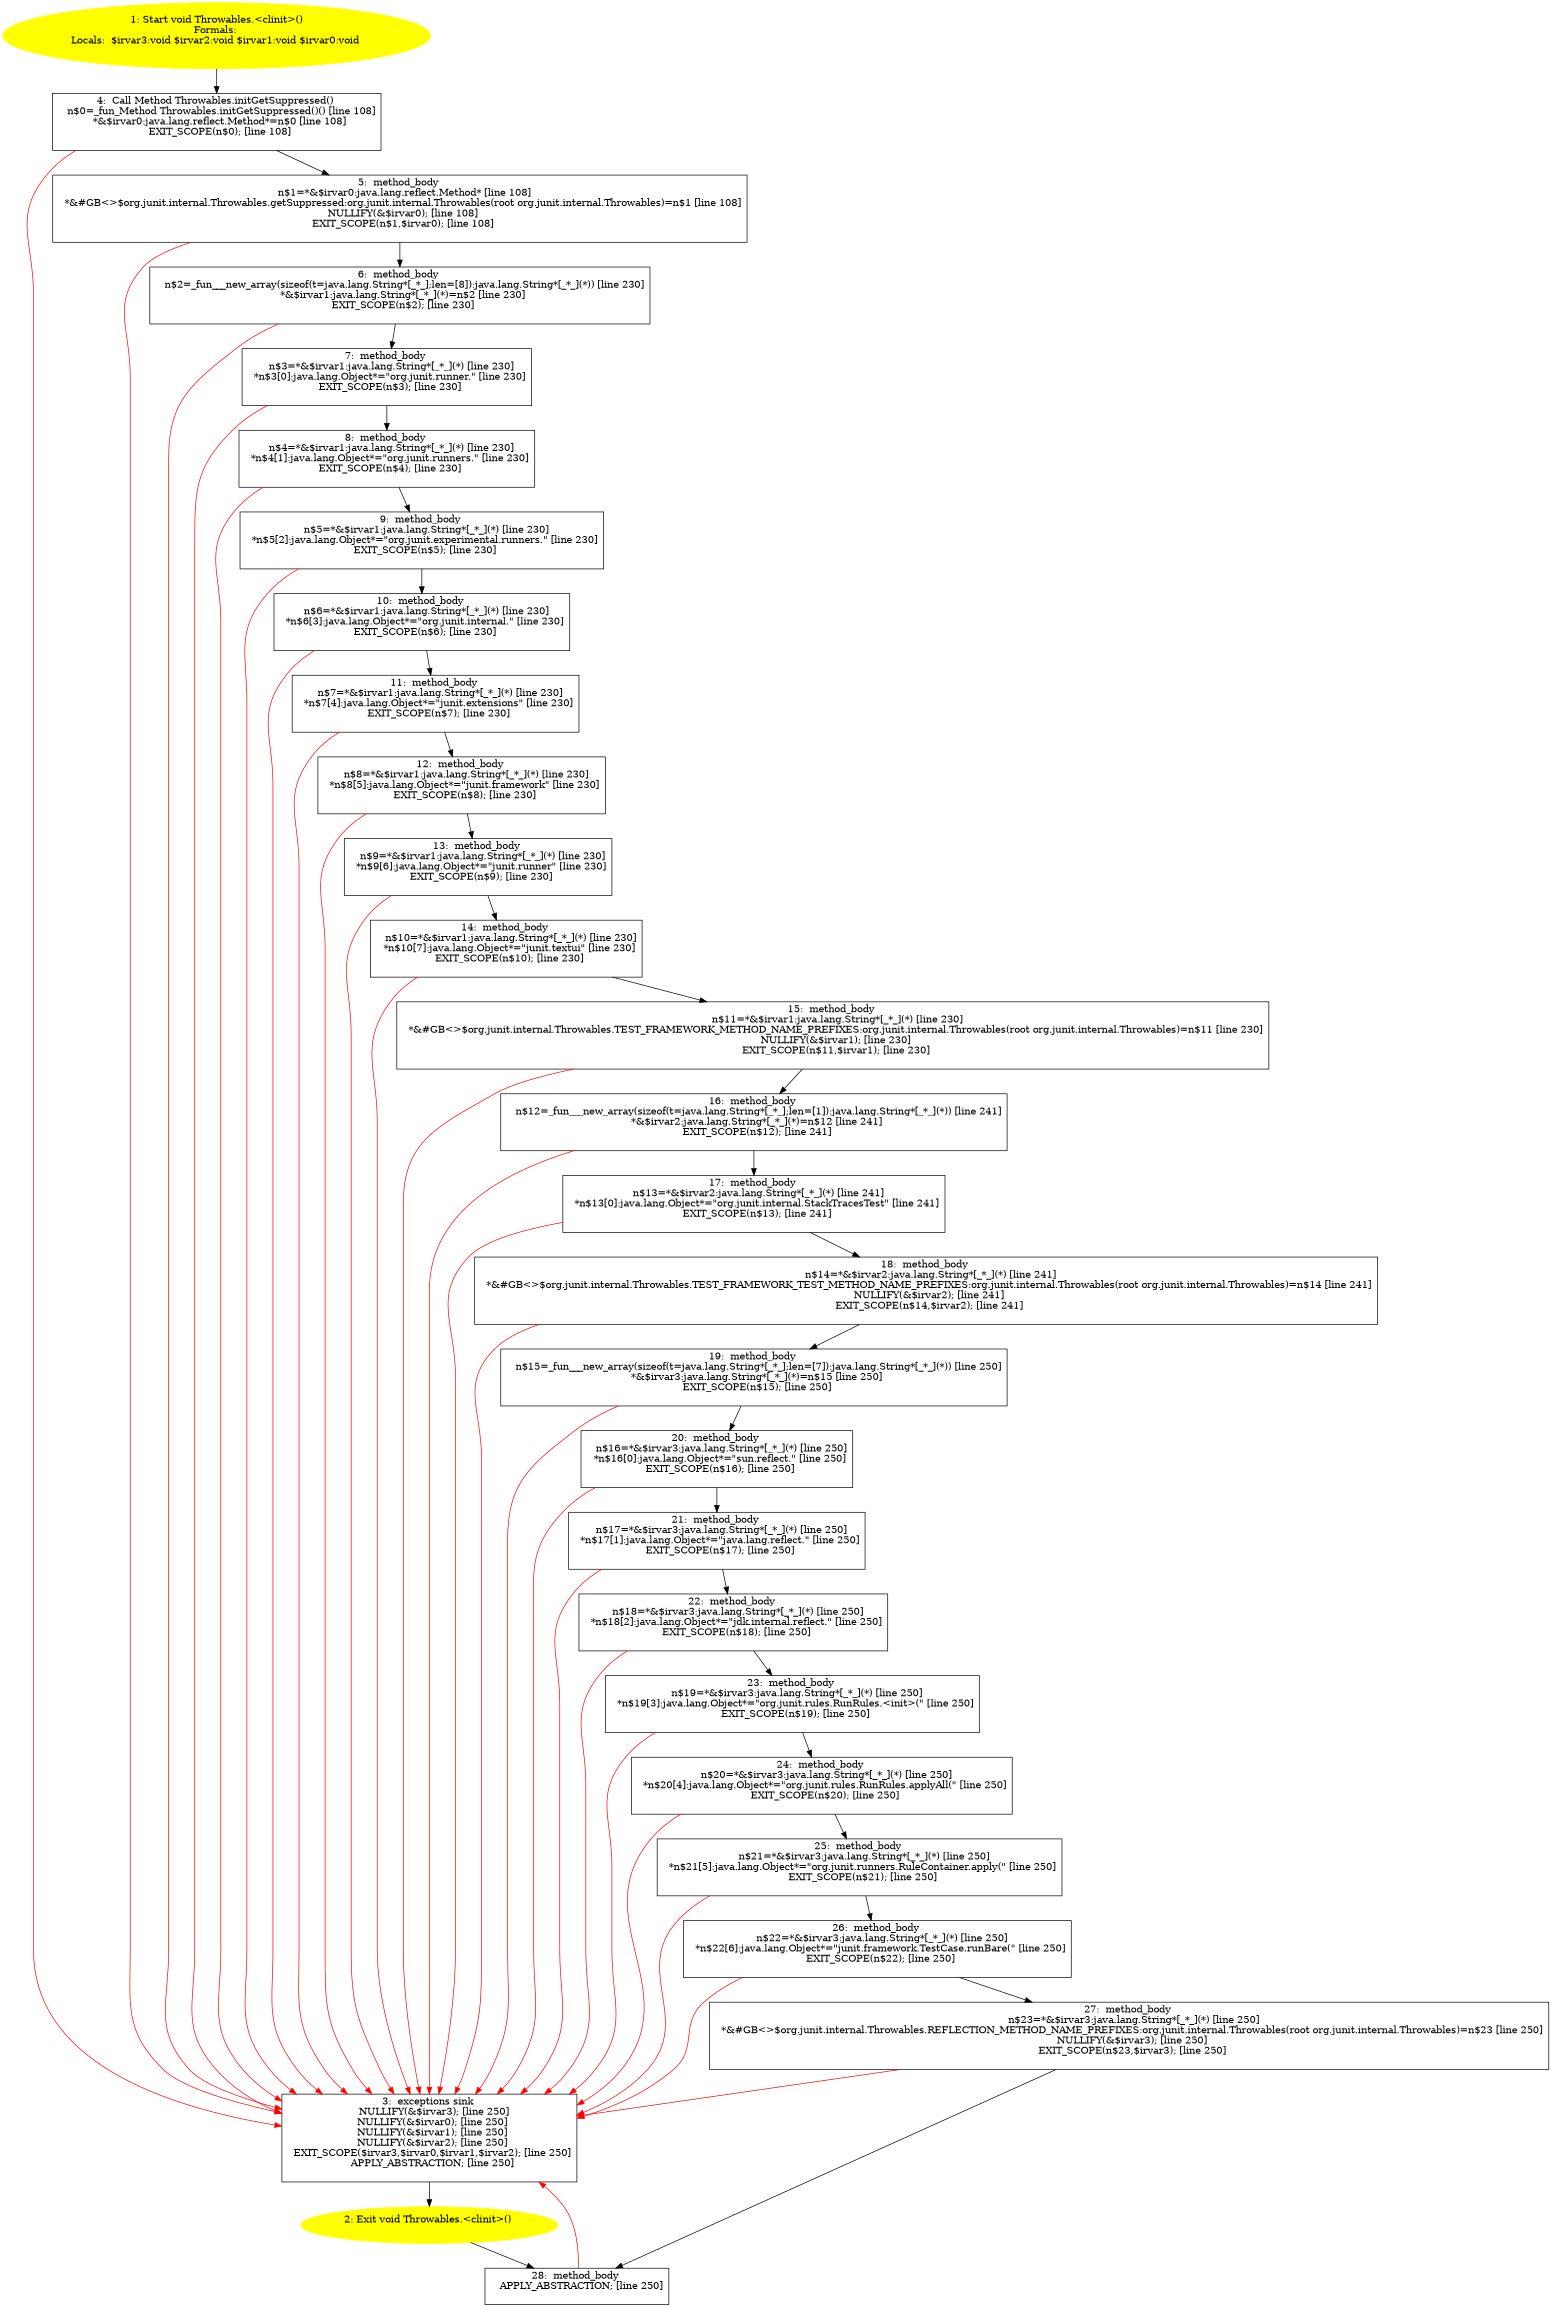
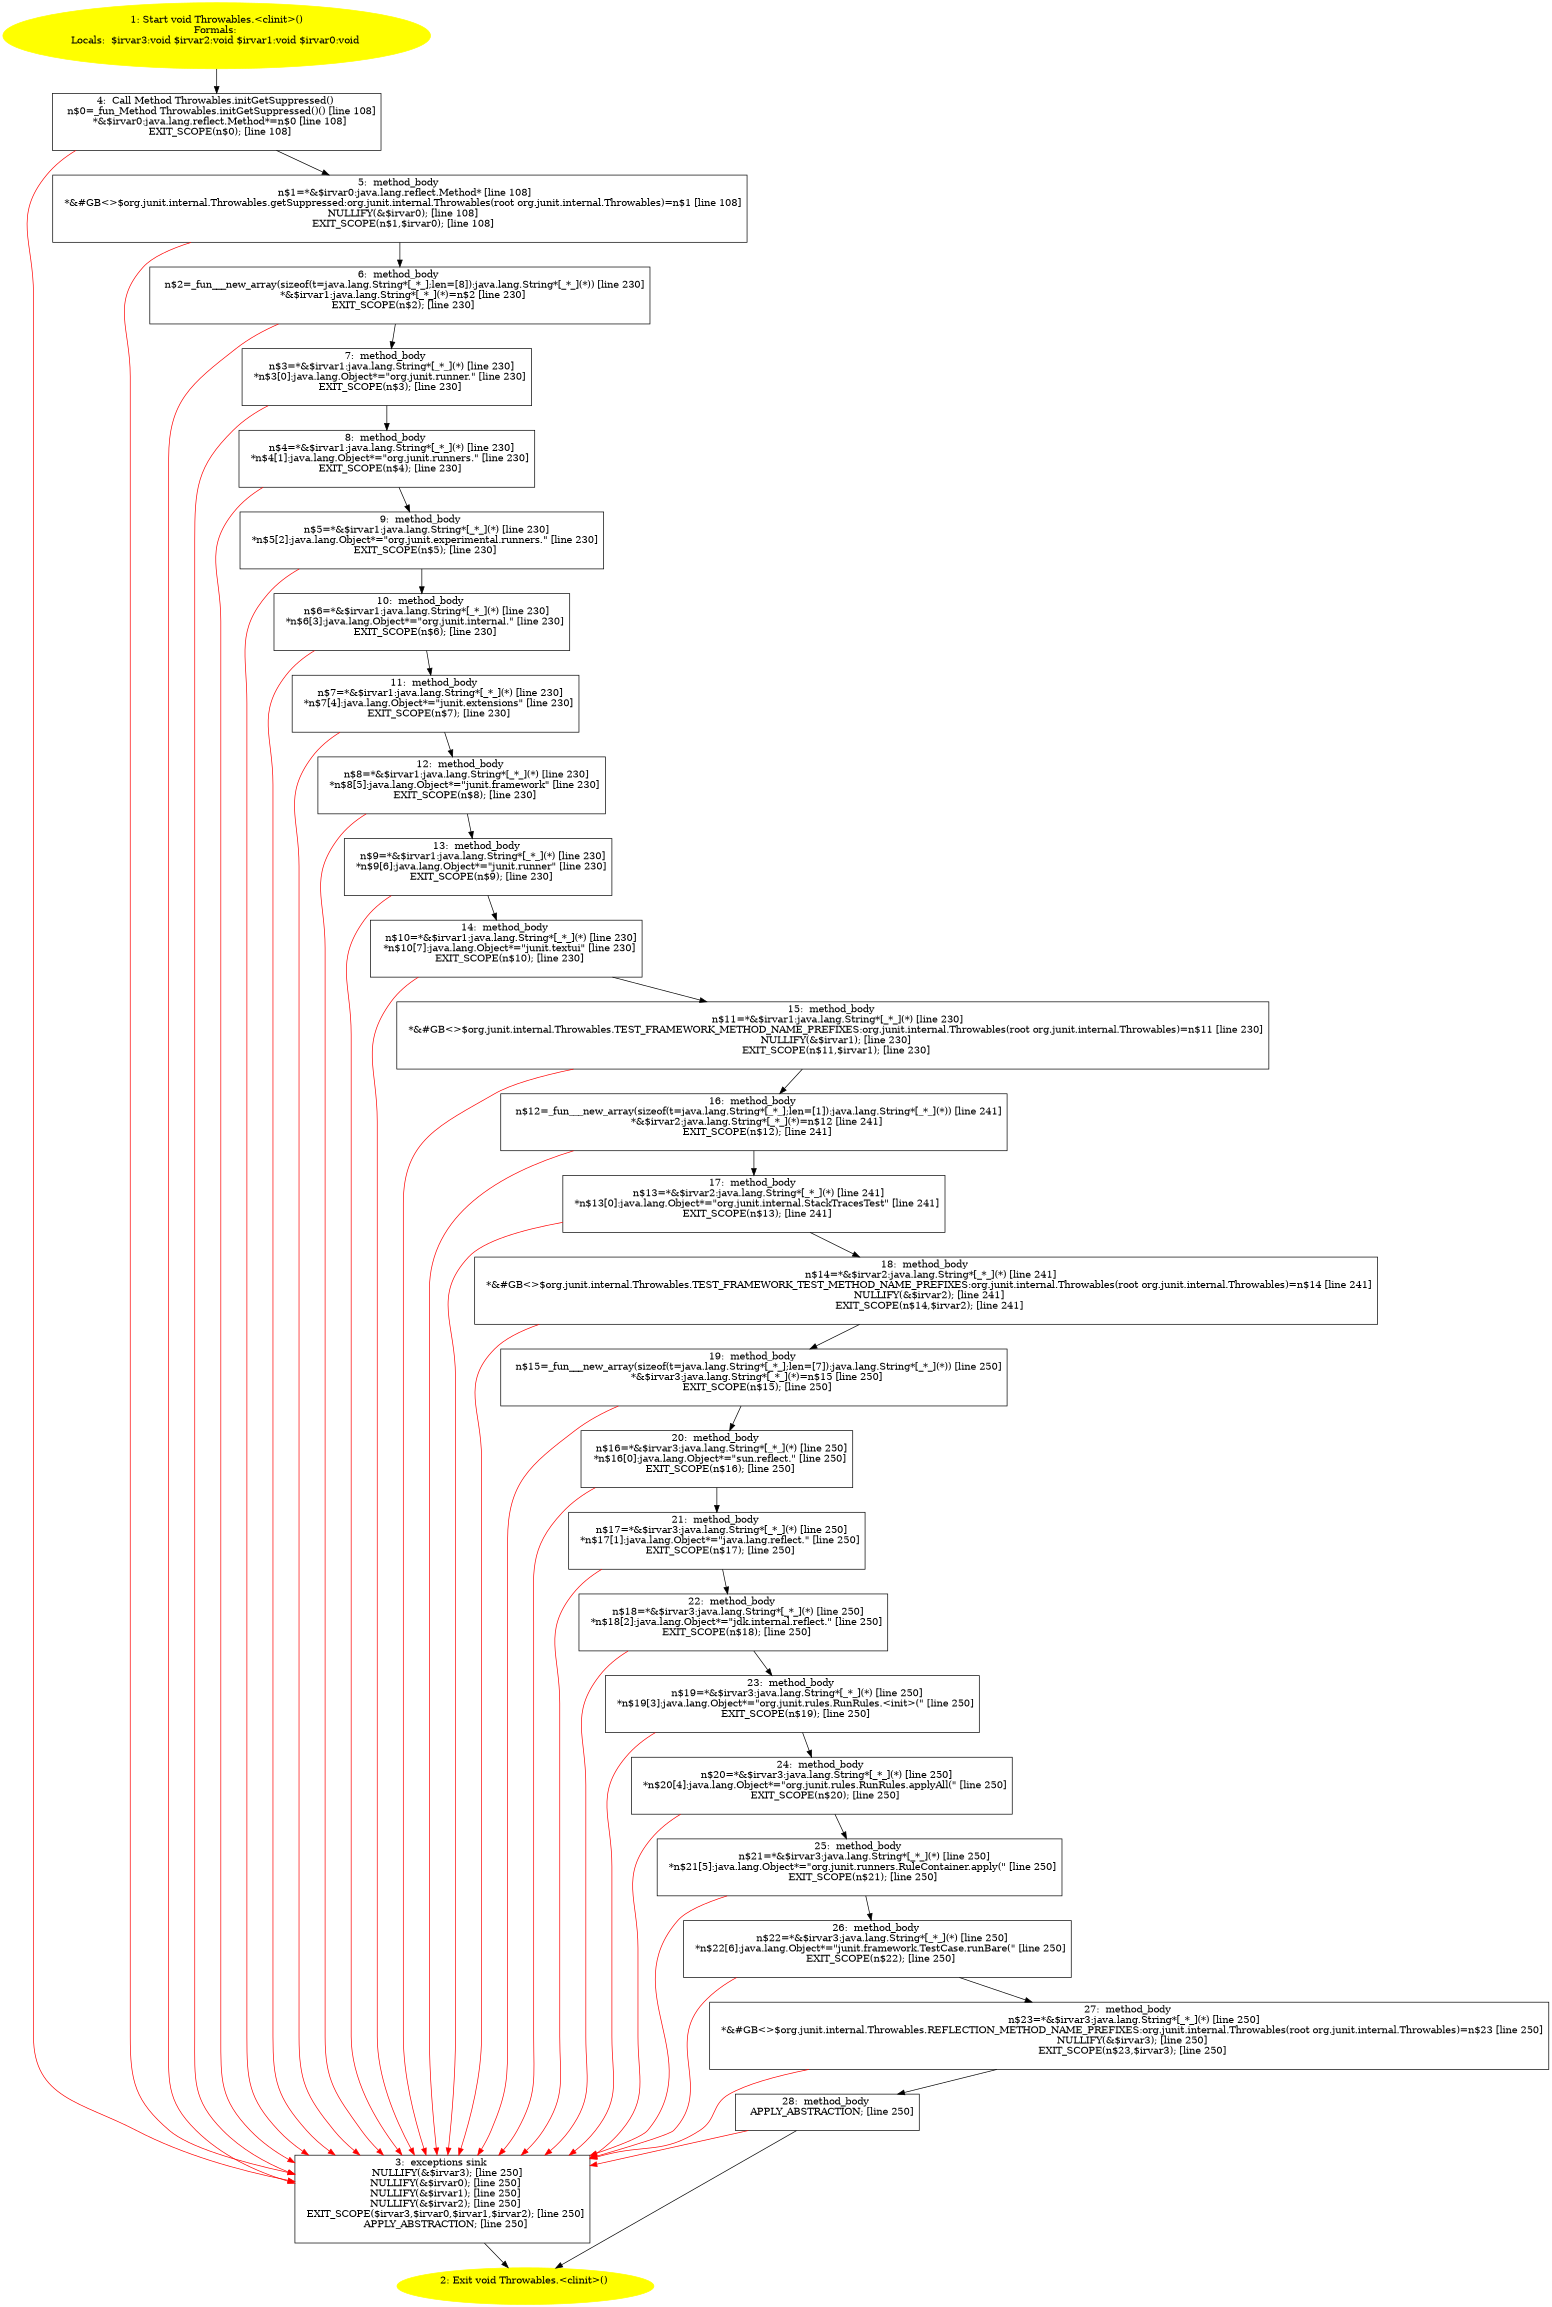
(499, 2254) -> (679, 2198)
